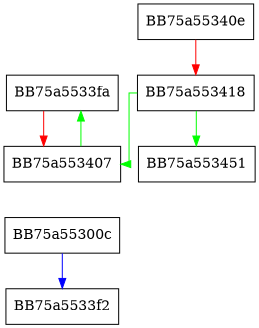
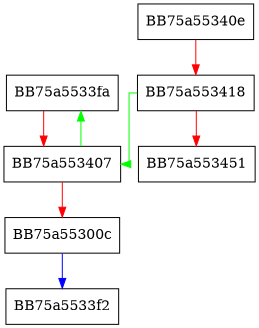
(196, 123) -> (196, 123)
none -> (62, 195)
